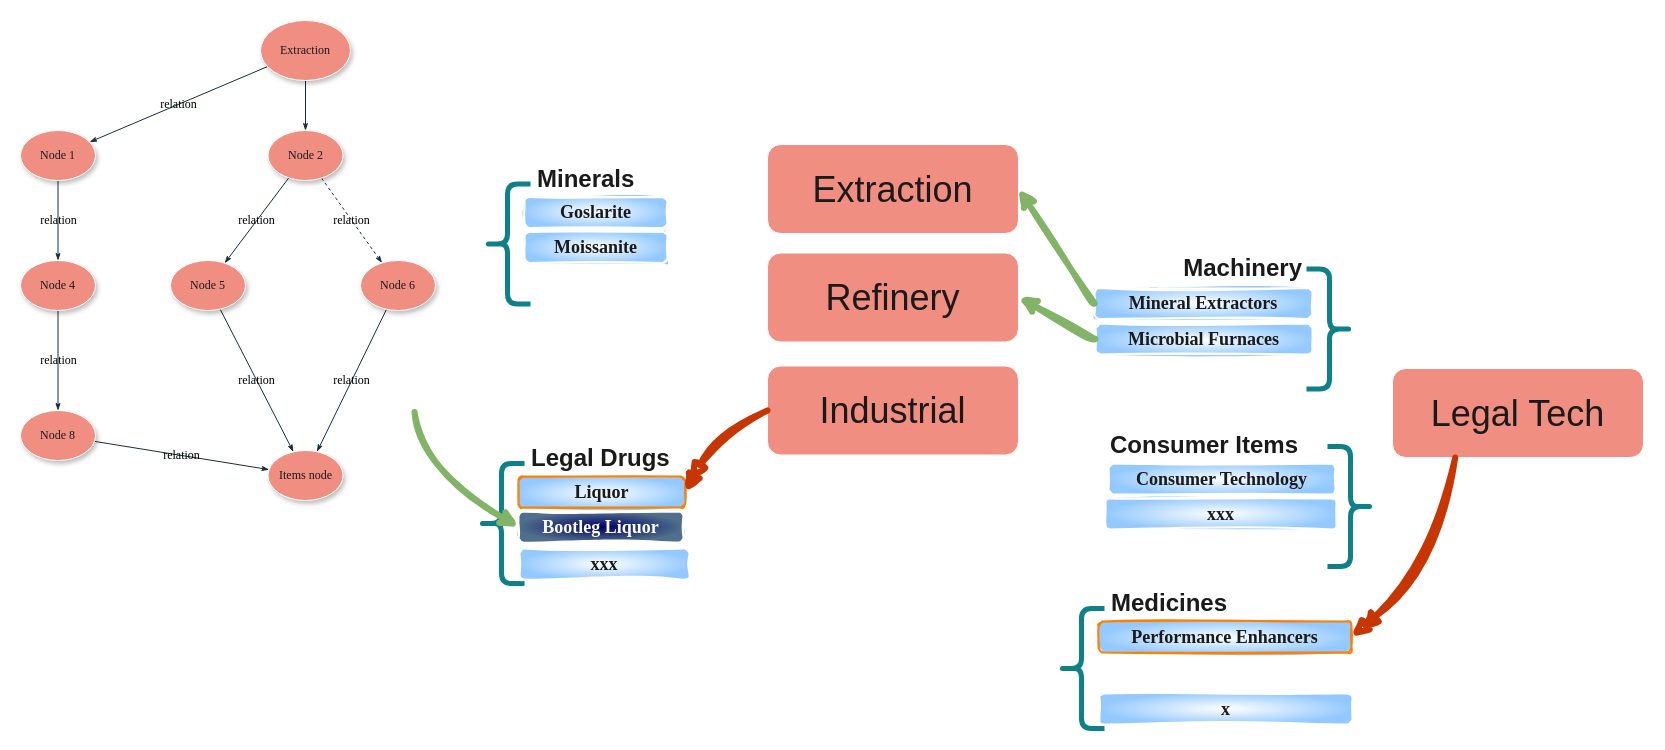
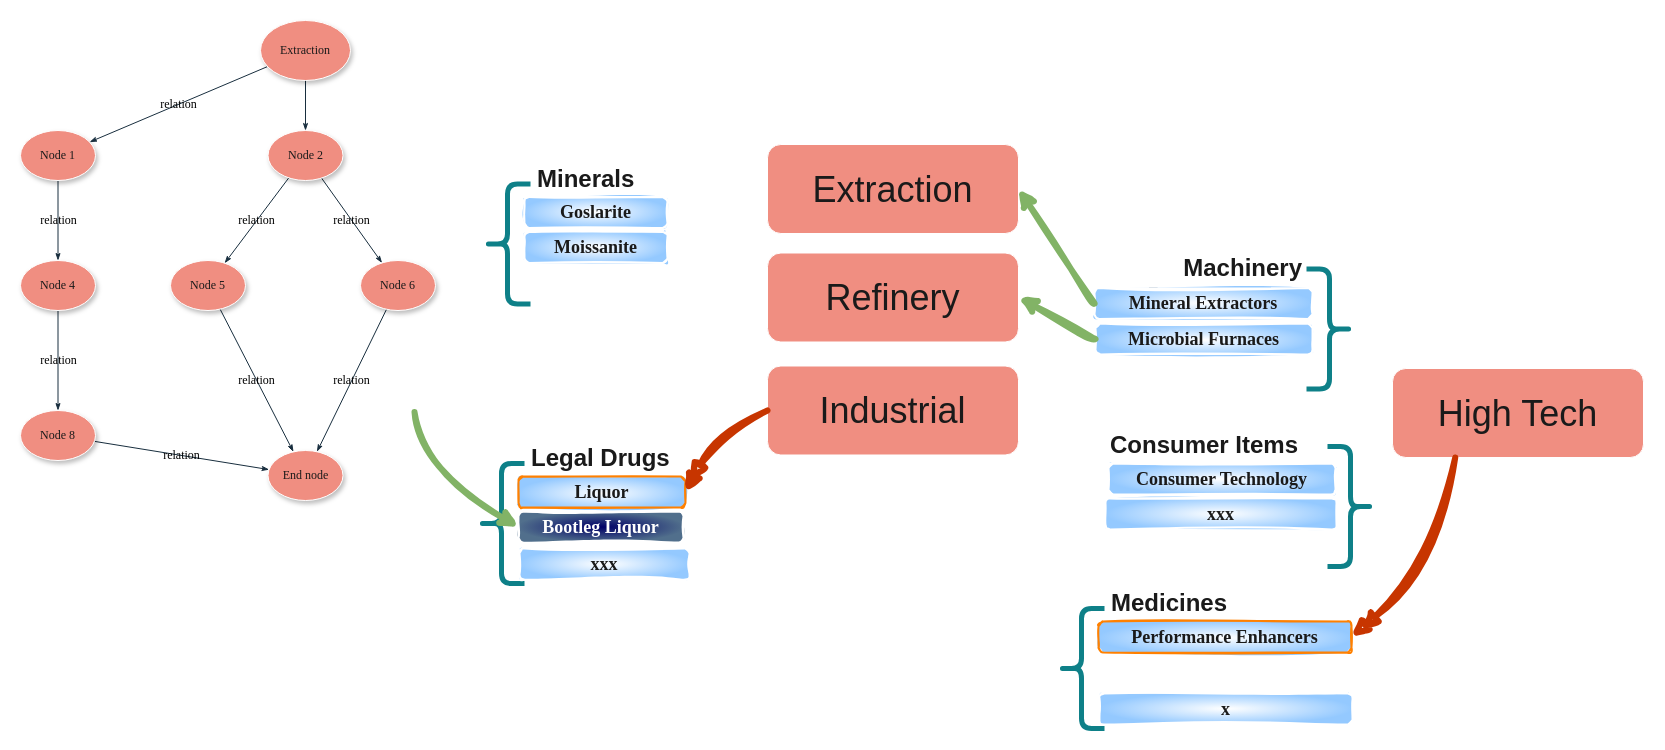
(350, 218) -> (350, 218)
(1518, 414) -> (1518, 414)
(306, 476) -> (306, 476)
